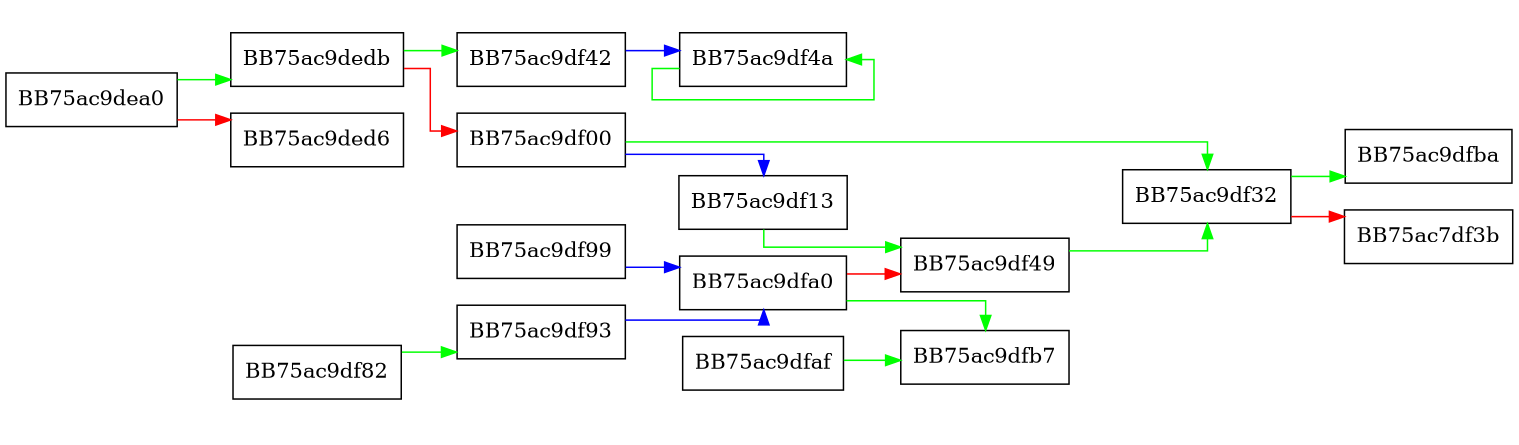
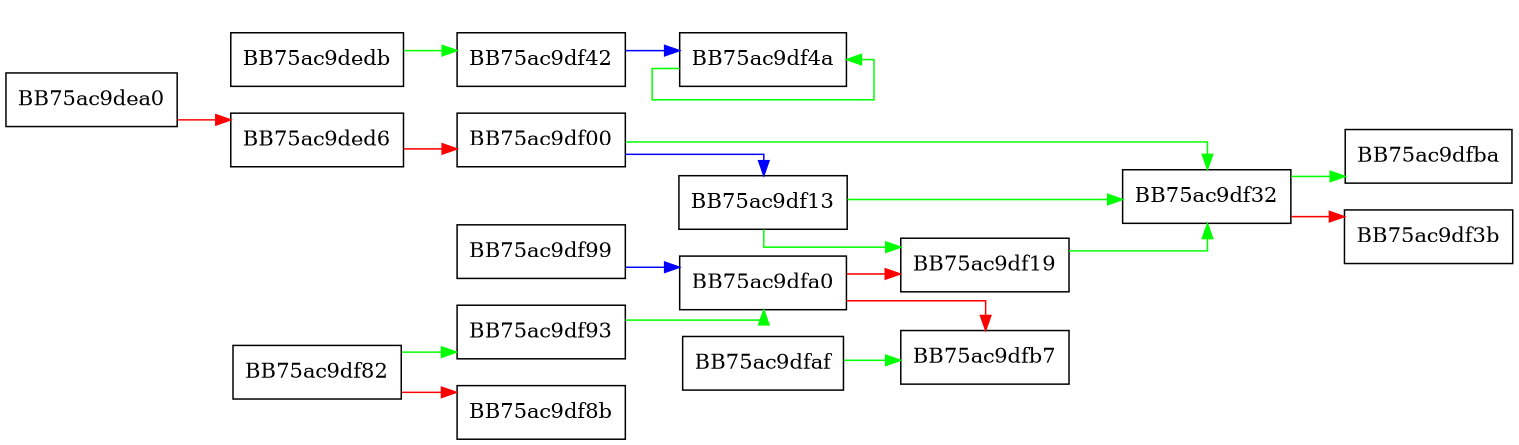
(197, 80) -> none
(430, 92) -> (423, 149)
none -> (978, 200)
(1429, 237) -> (1429, 237)
(985, 265) -> (985, 265)
(923, 301) -> (923, 301)
(695, 320) -> (695, 320)
none -> (541, 412)
